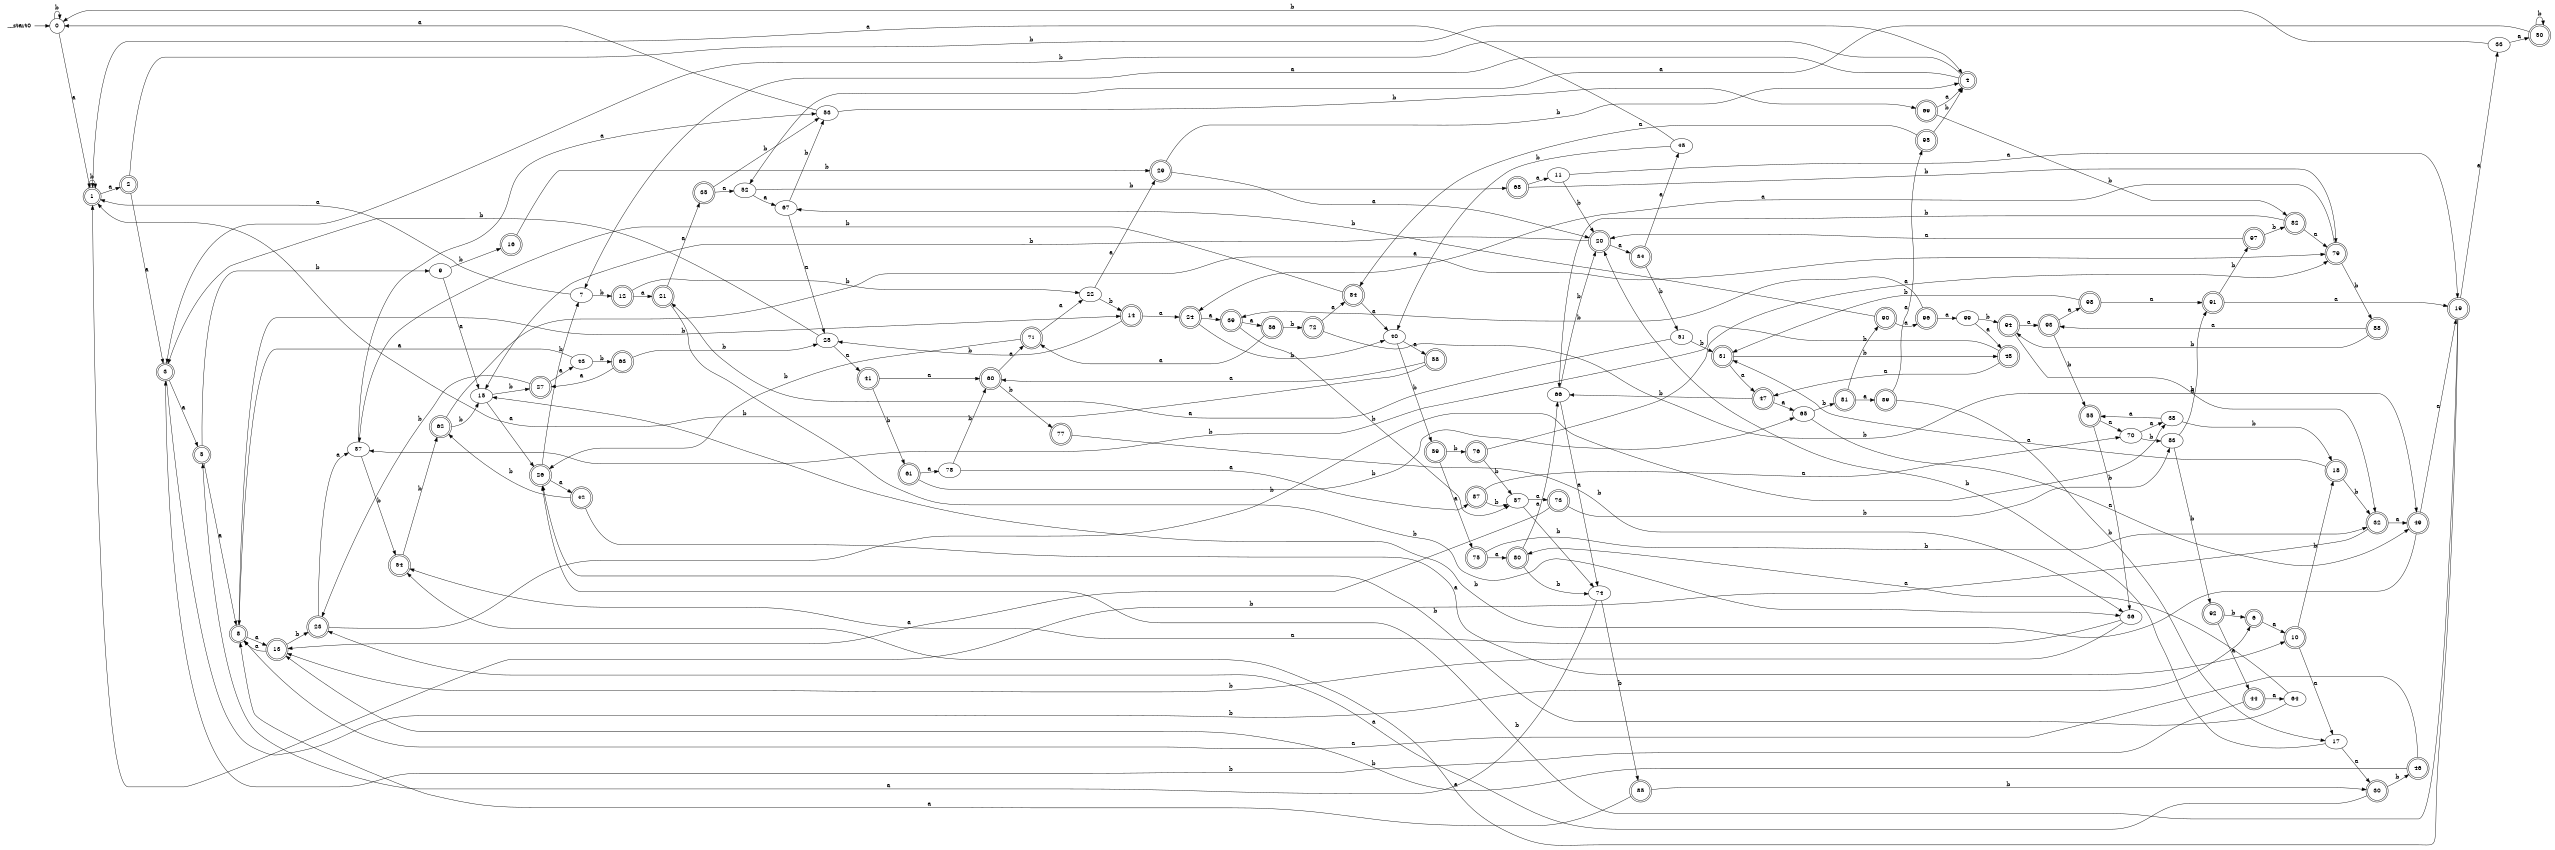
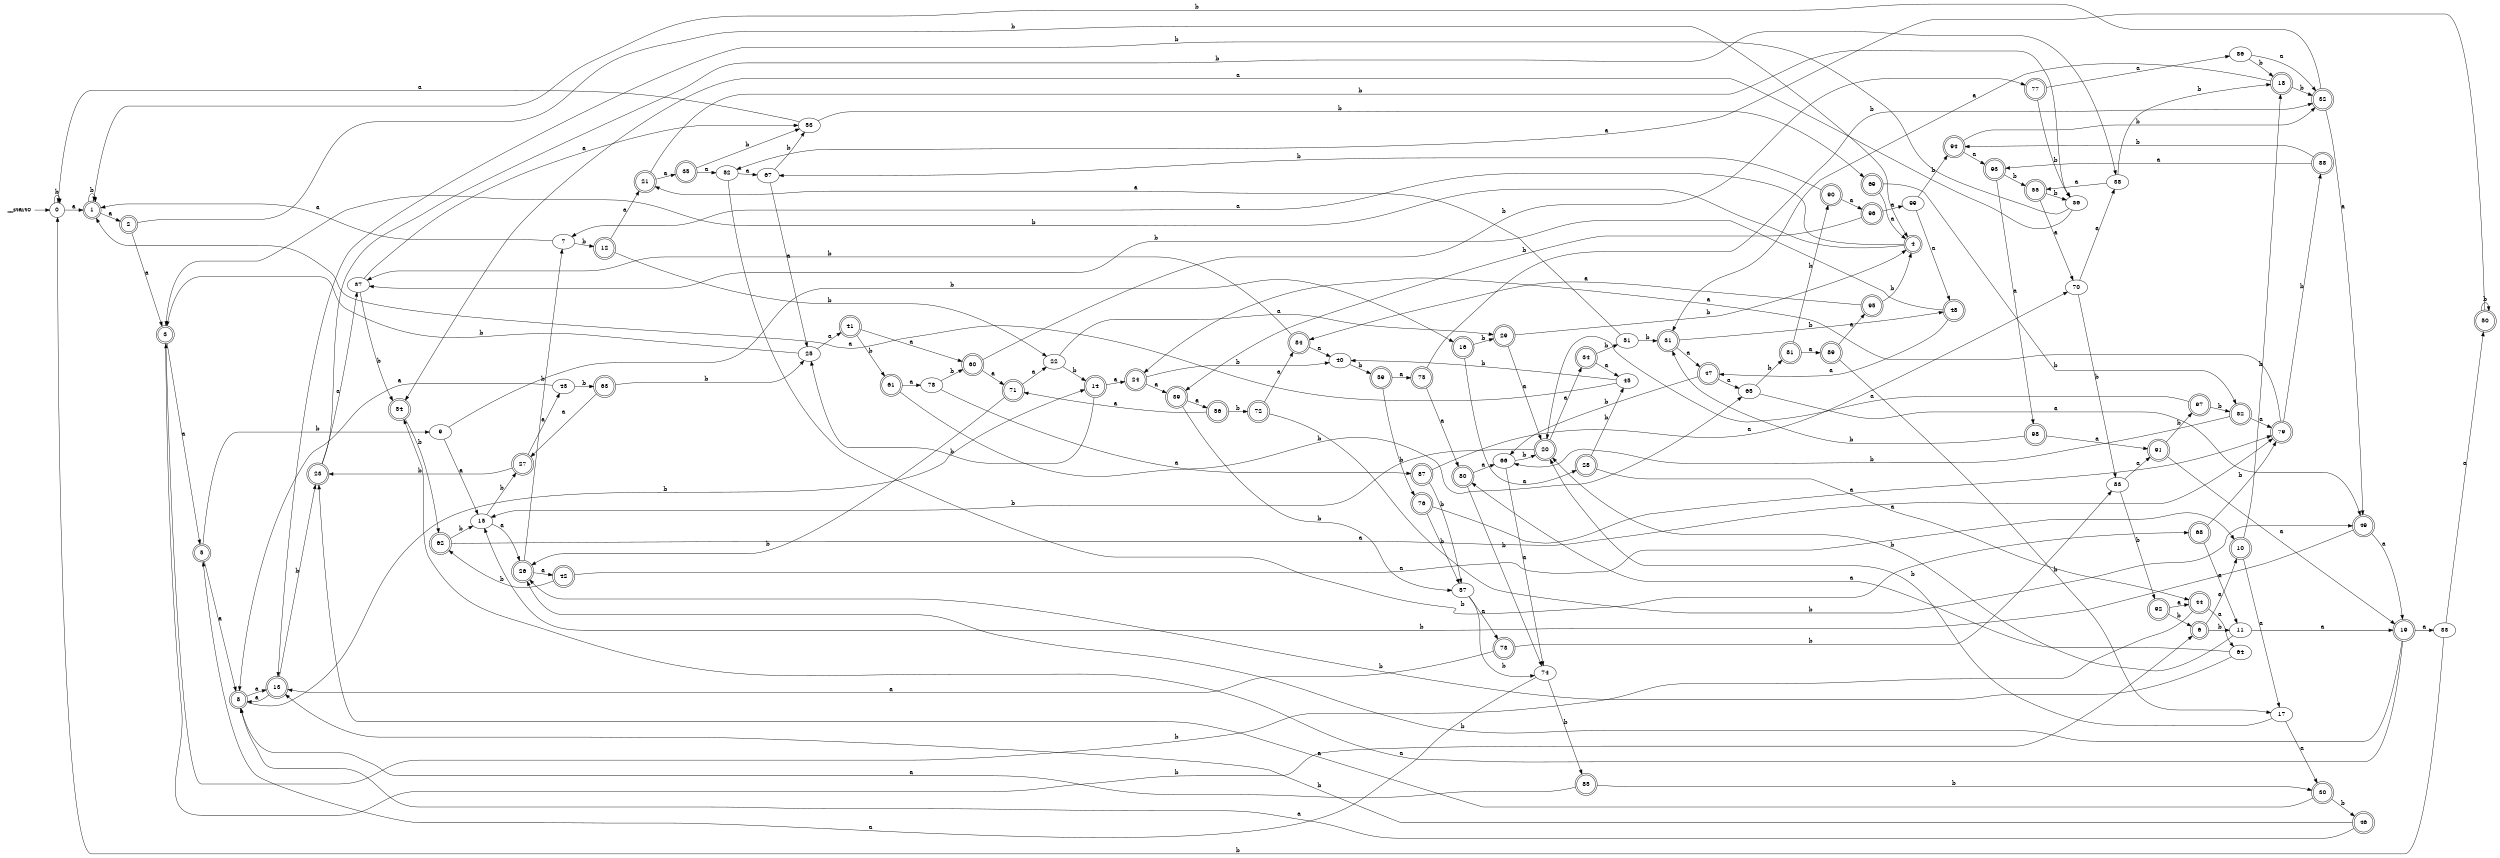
none -> (2241, 54)
(1435, 360) -> none
none -> (1586, 465)
none -> (2217, 630)
